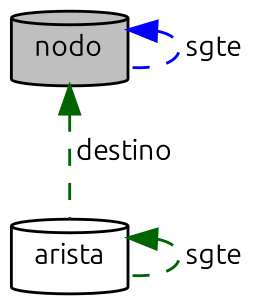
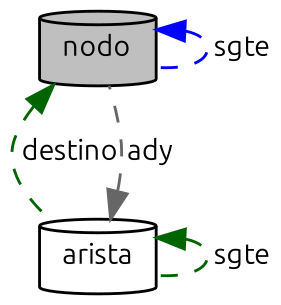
none -> (121, 138)
